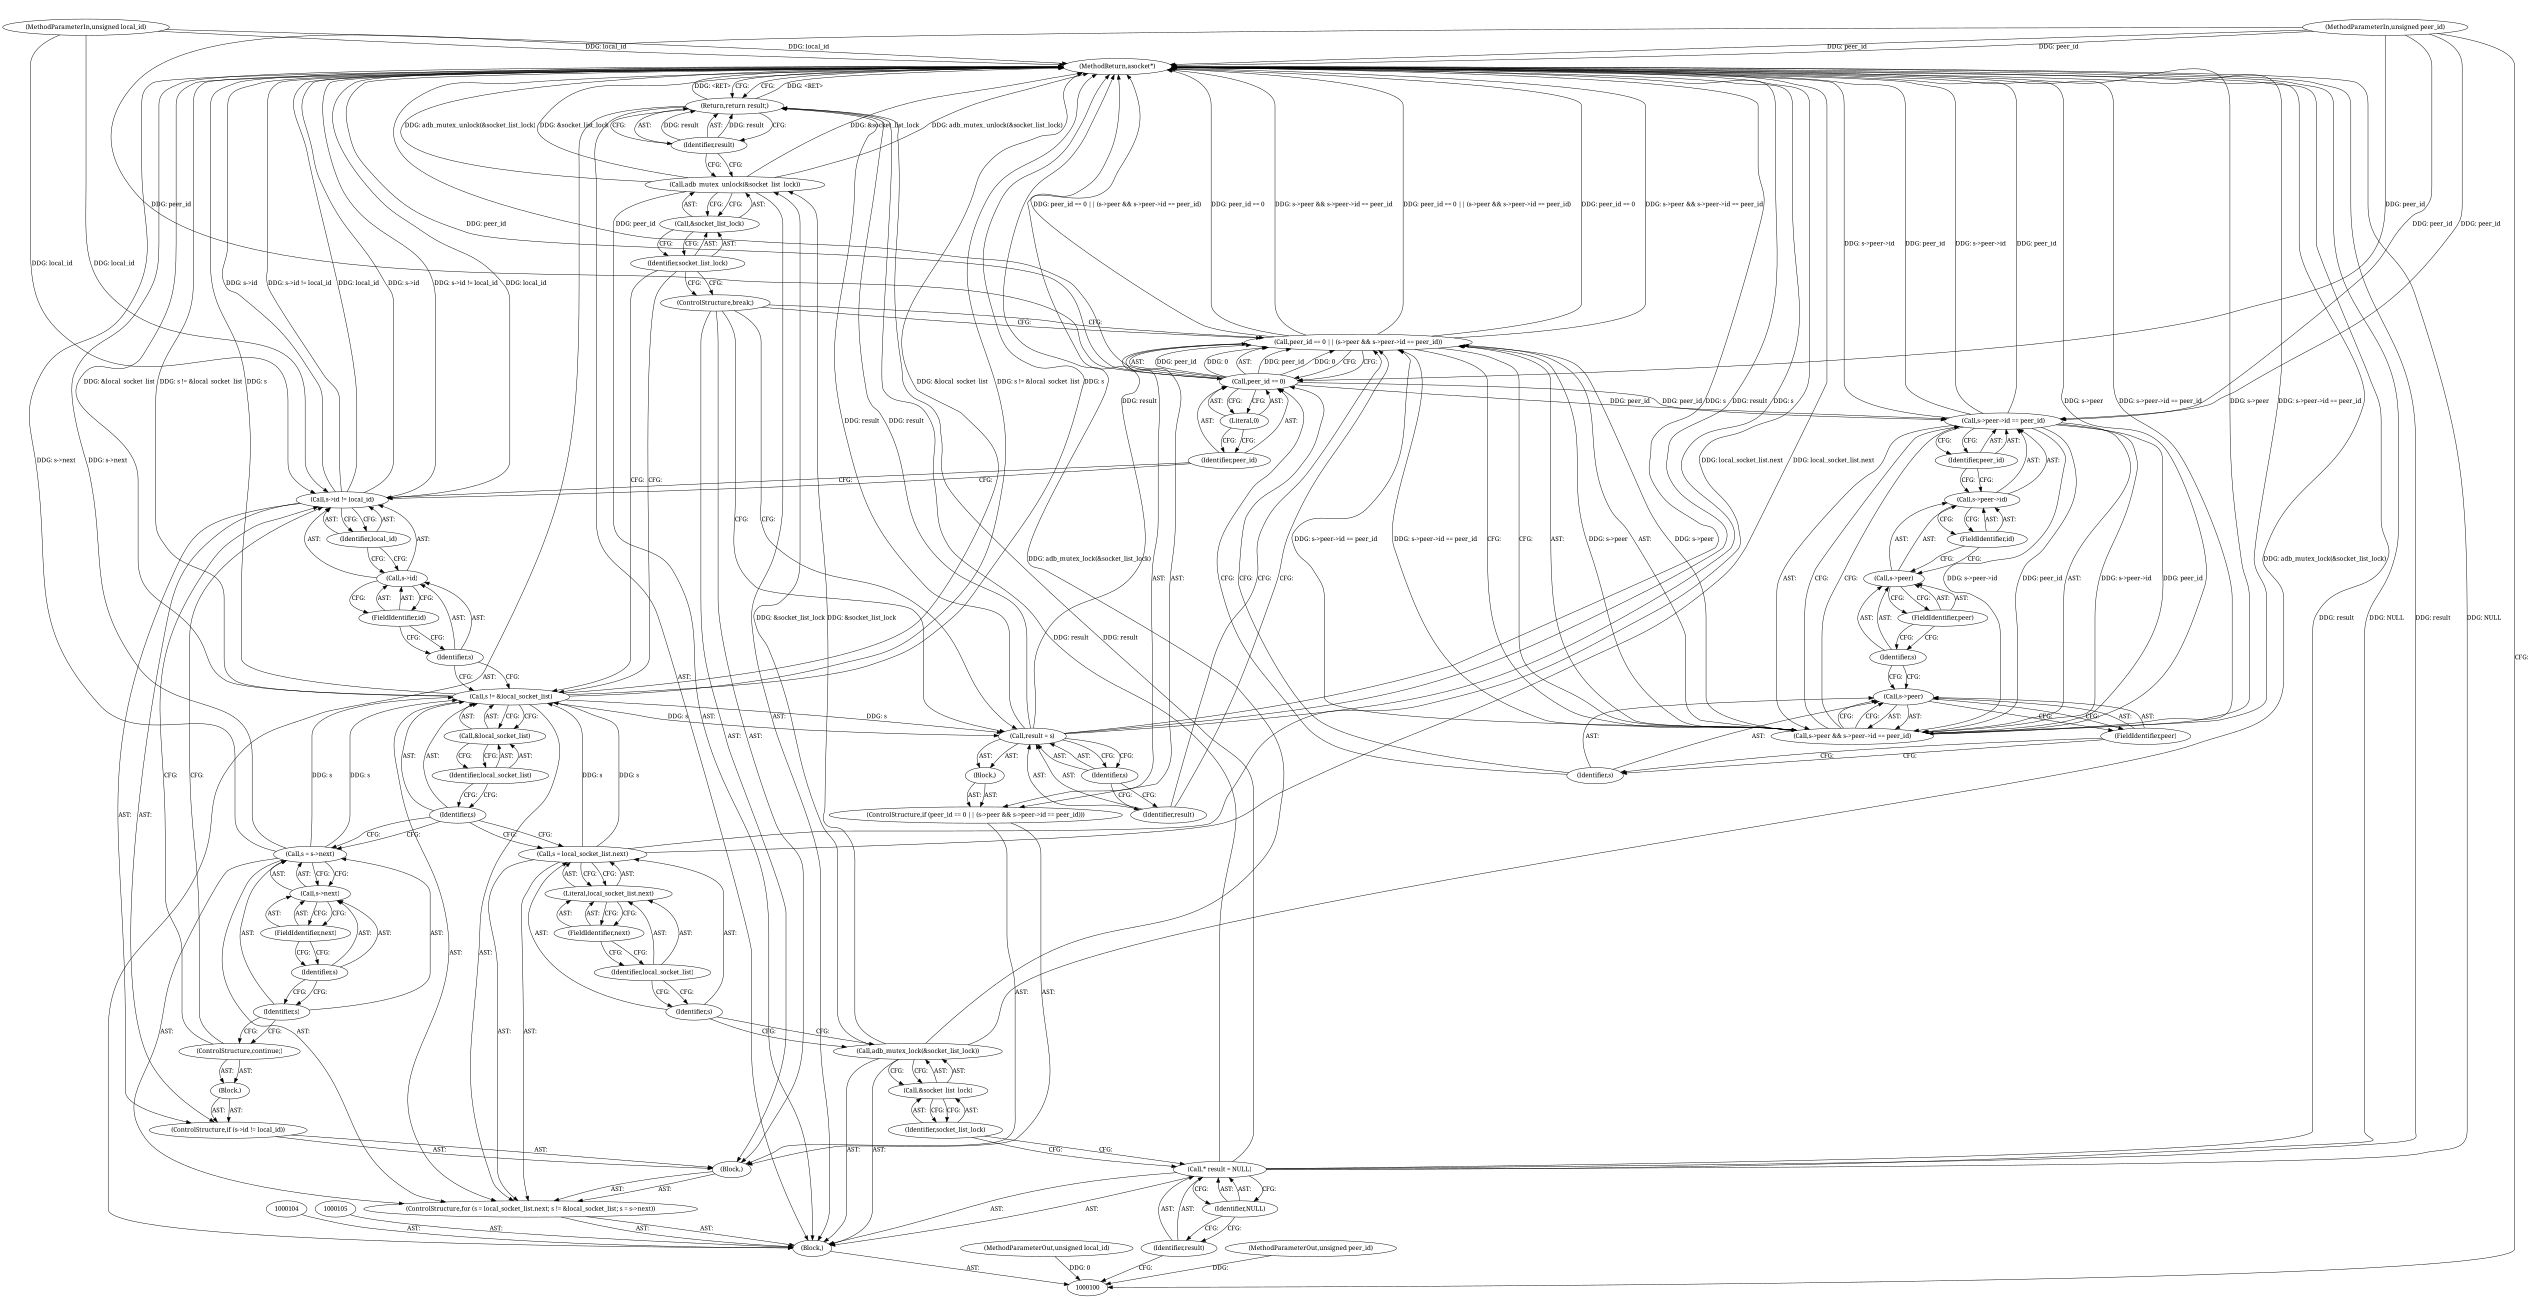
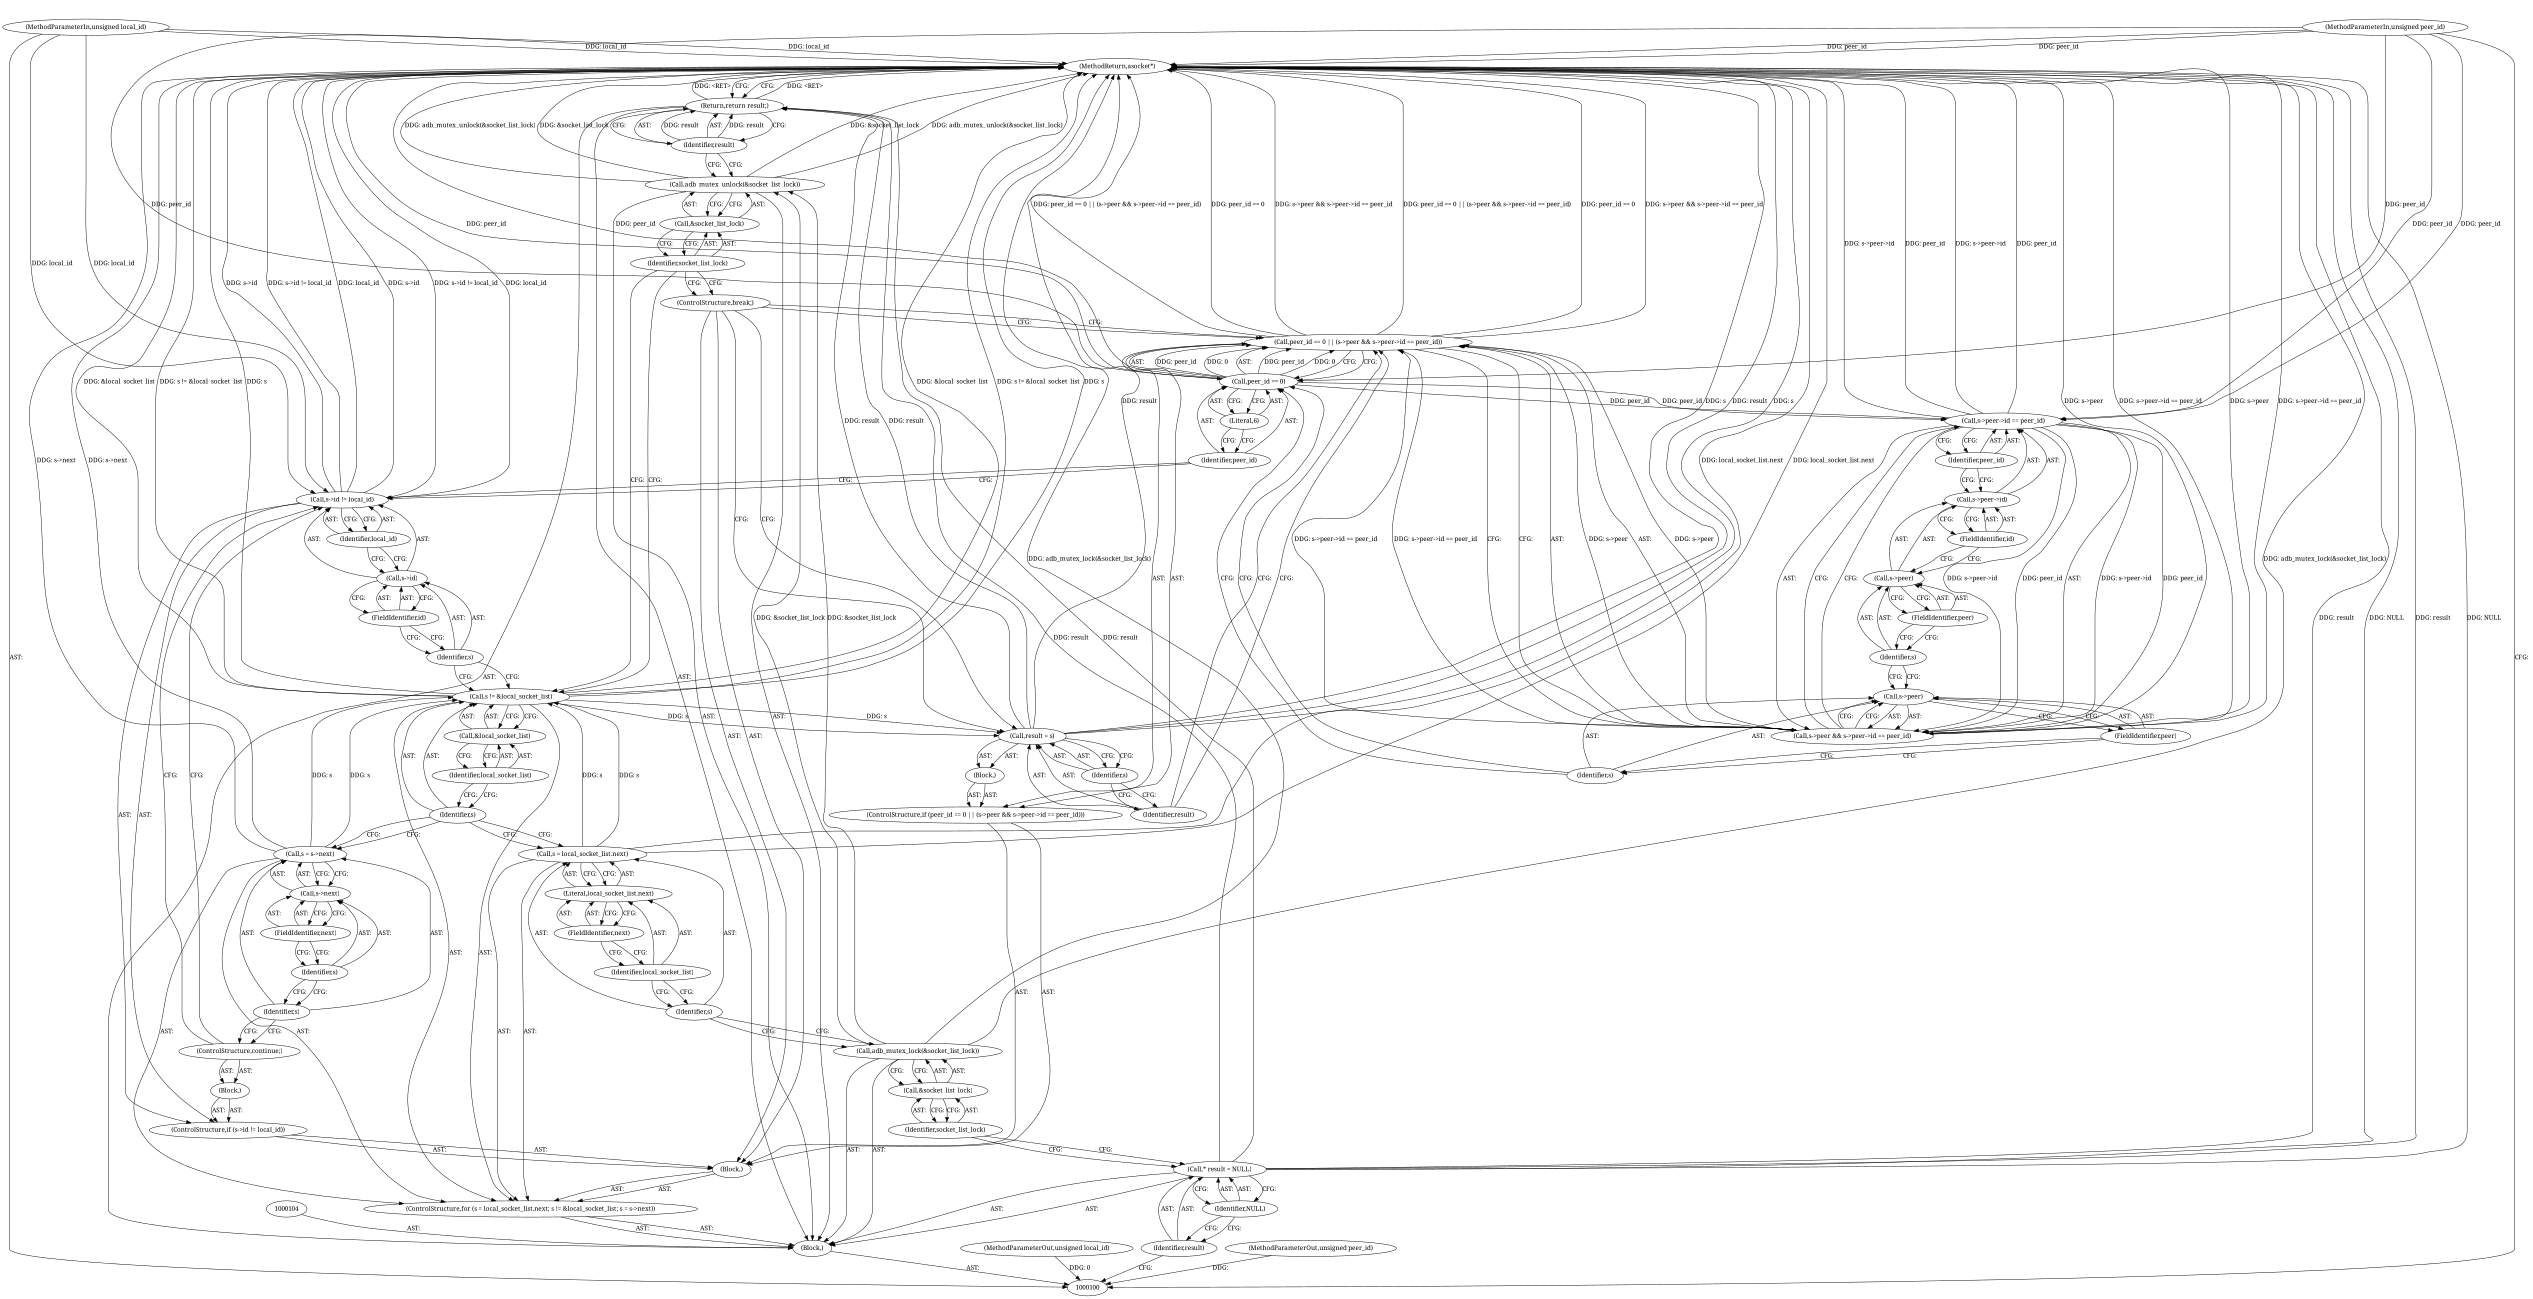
(1244, 421) -> (1244, 421)
none -> (10, 1160)
(336, 1209) -> none
